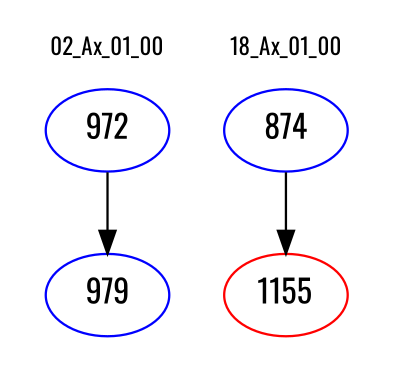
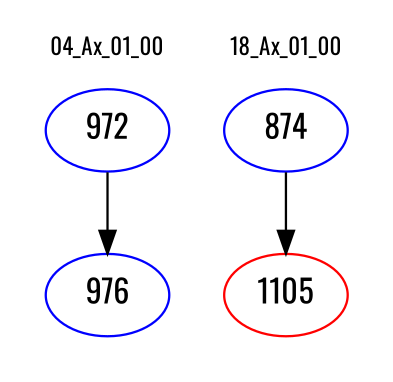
(108, 49) -> (108, 49)
(108, 295) -> (108, 295)
(286, 295) -> (286, 295)
